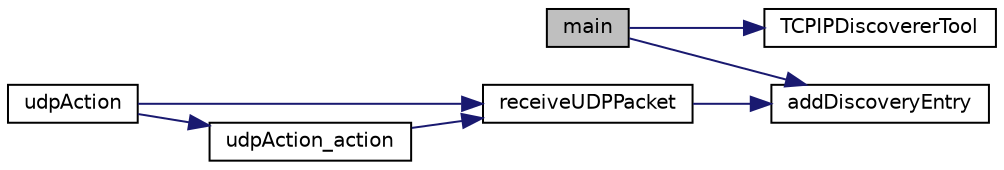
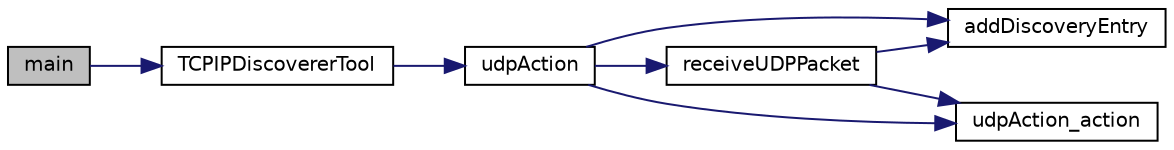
(708, 59) -> (755, 20)
none -> (419, 66)
(437, 124) -> (904, 92)
